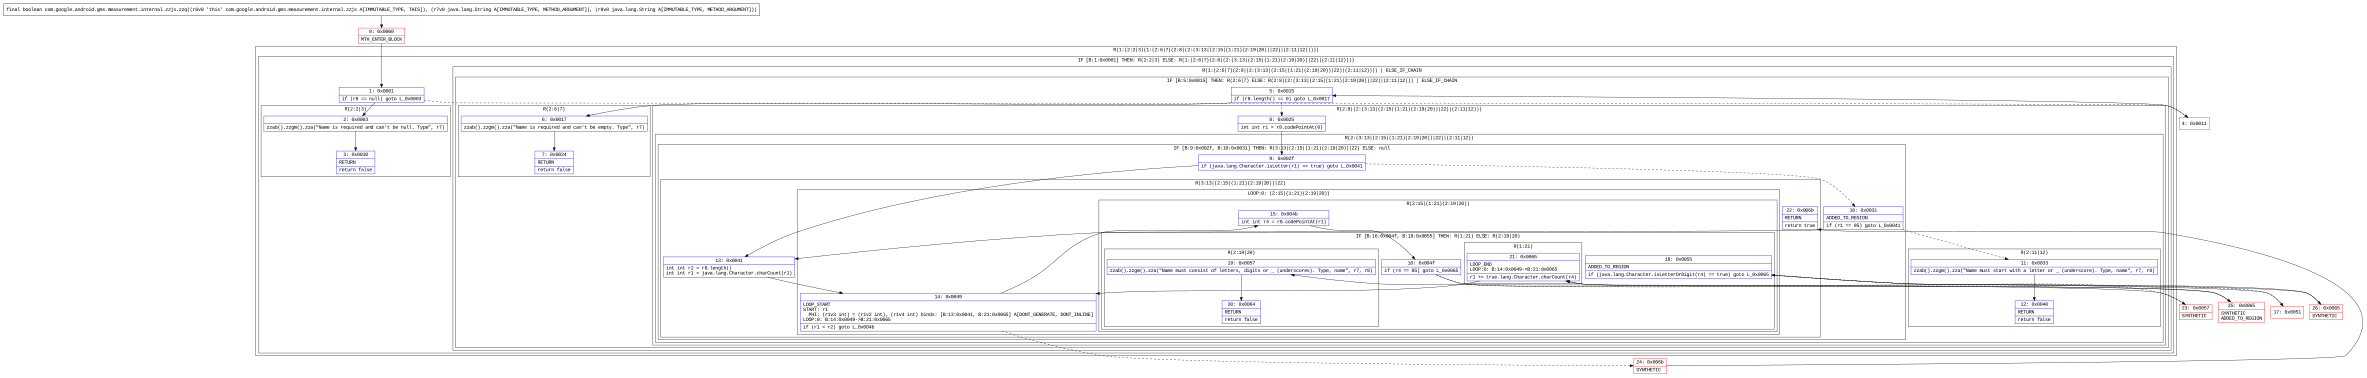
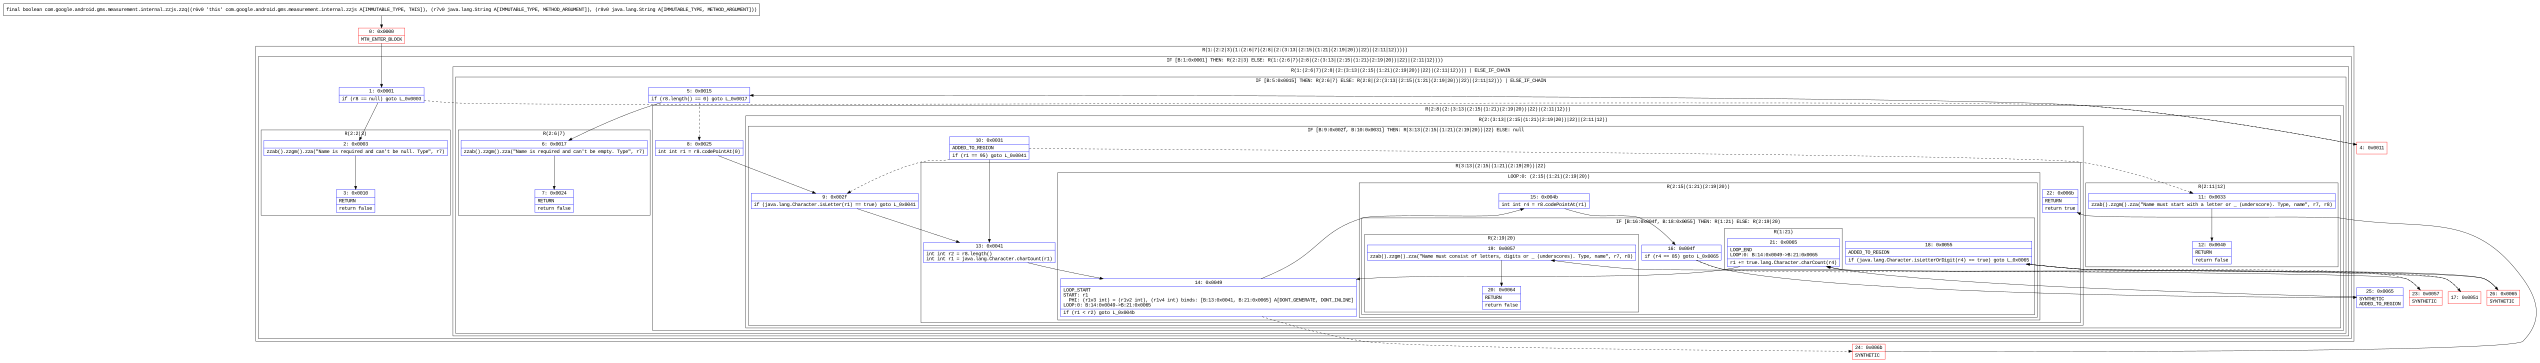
(1614, 169) -> (898, 169)
(2241, 312) -> (2380, 298)
